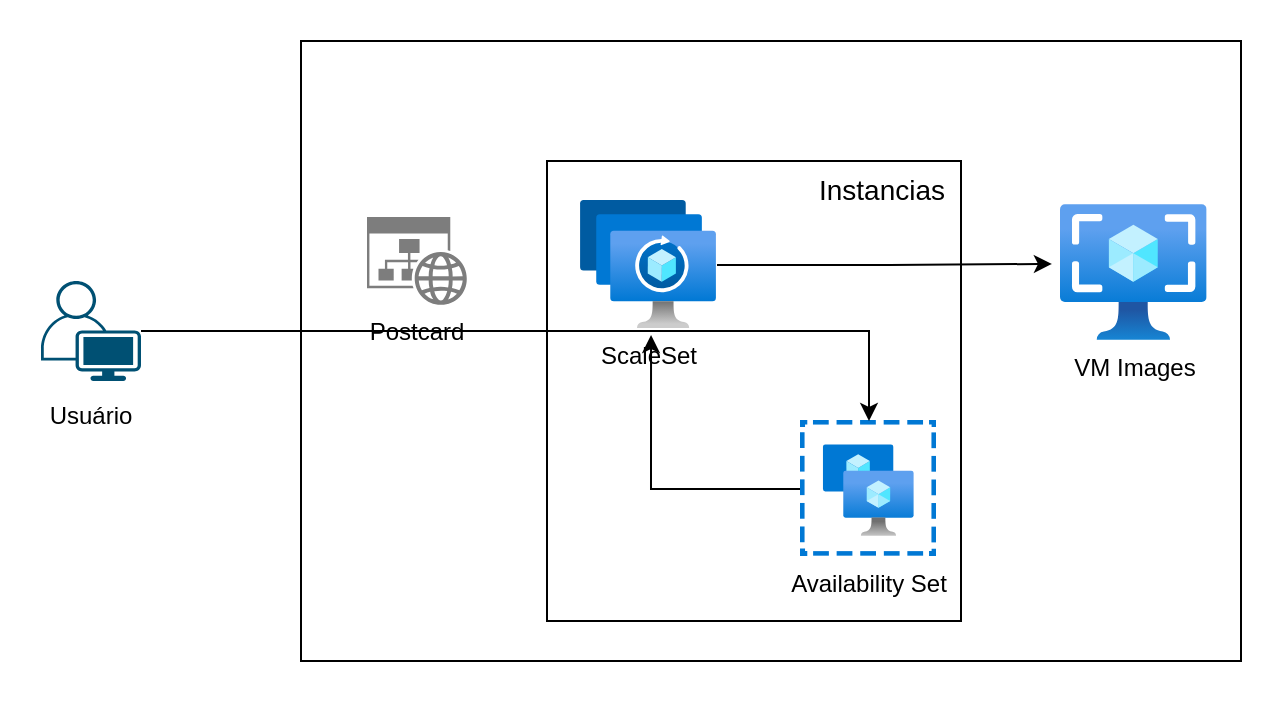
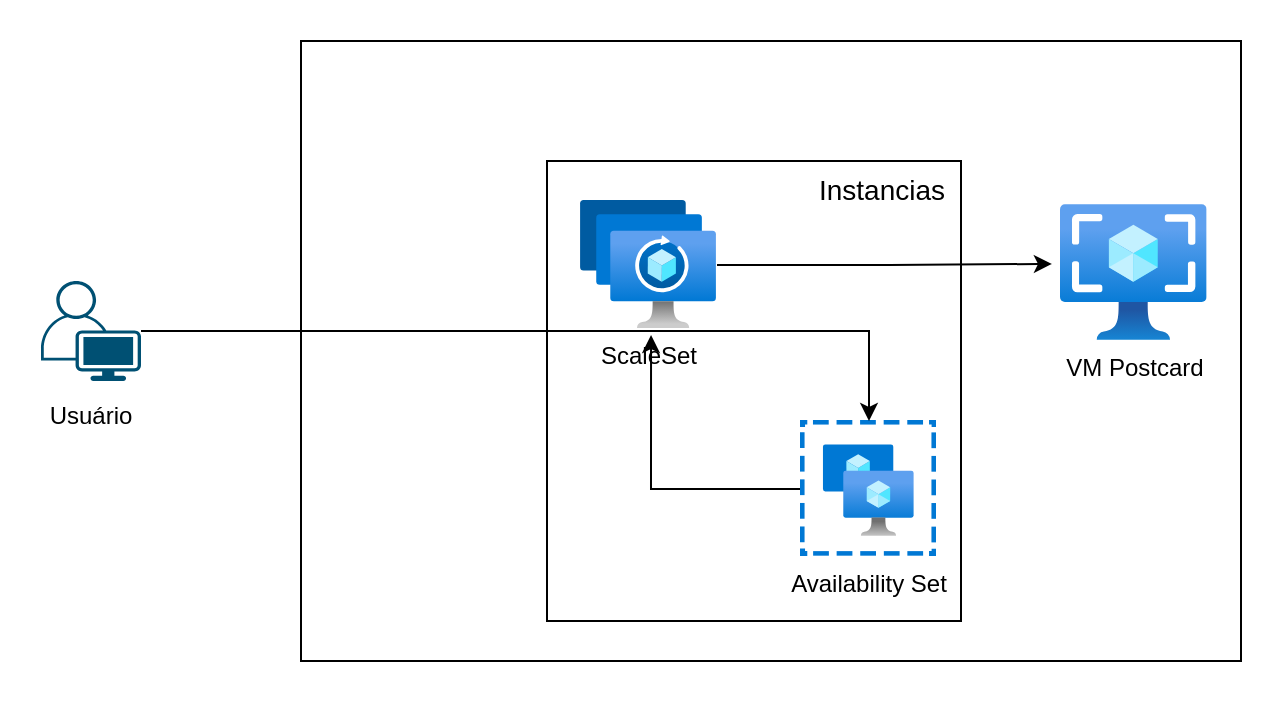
(417, 261) -> none
(1136, 369) -> (1136, 369)
